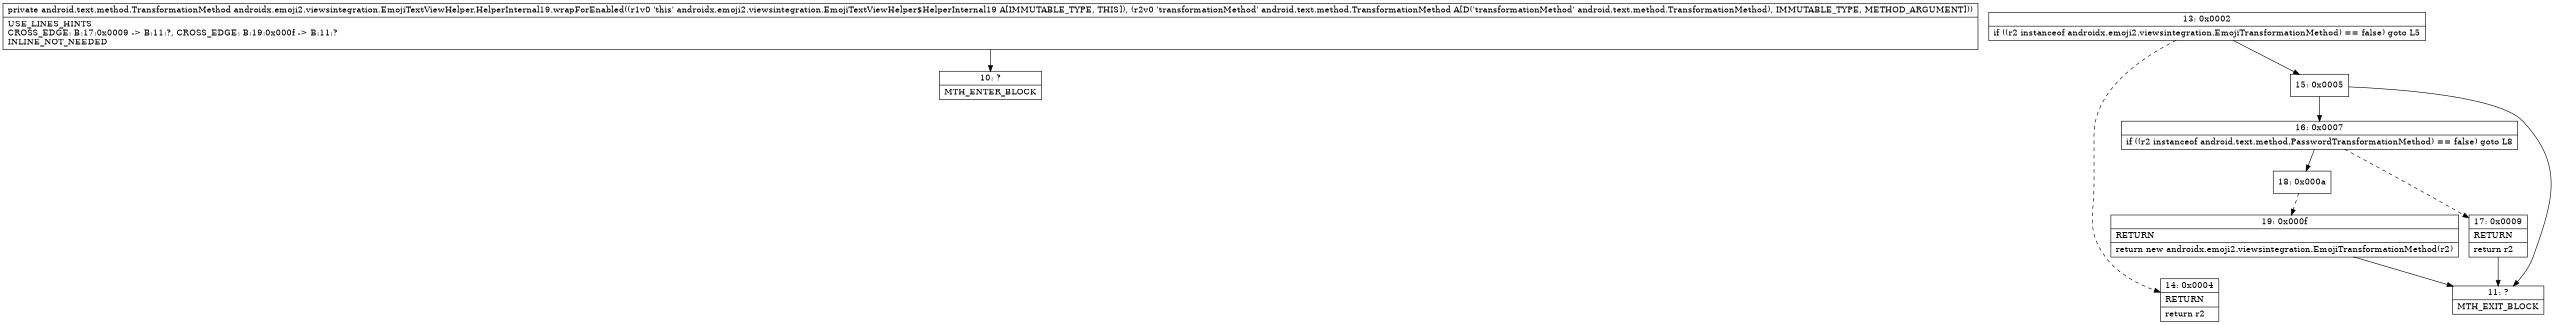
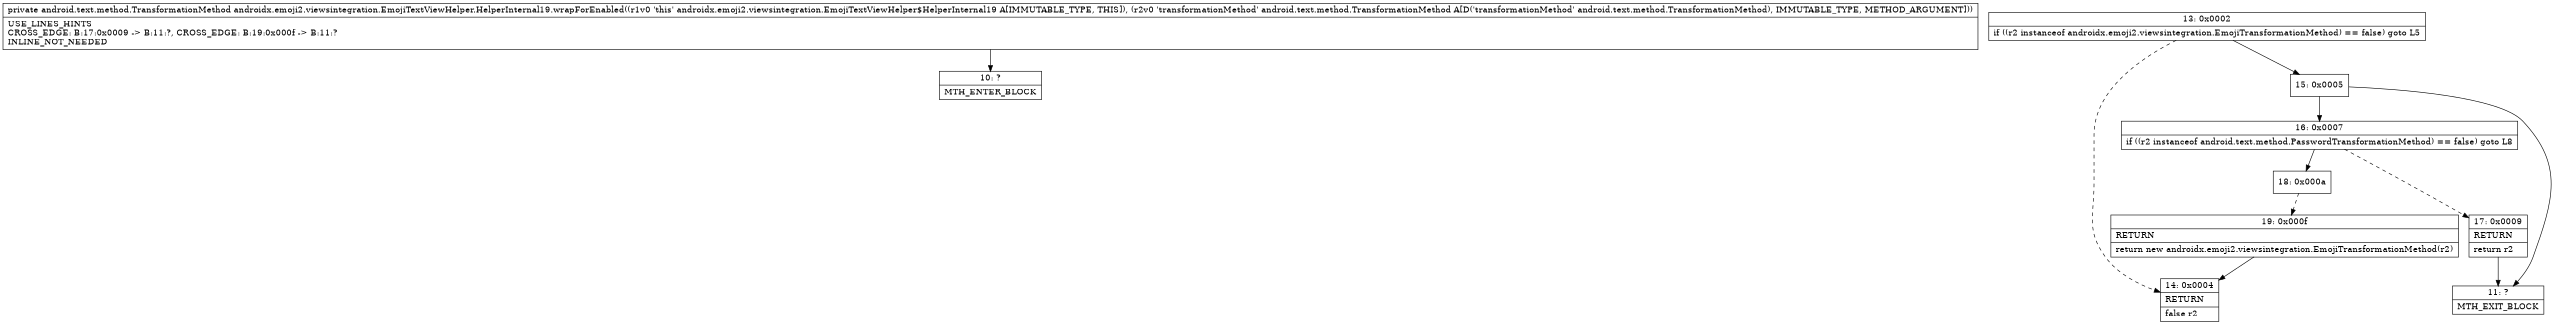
(2400, 271) -> (2239, 267)
(2185, 314) -> (2182, 314)
